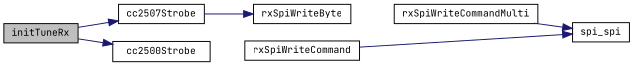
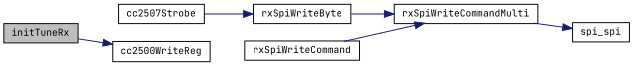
none -> (368, 14)
(93, 25) -> none
(461, 41) -> (380, 33)
(161, 52) -> (161, 52)
